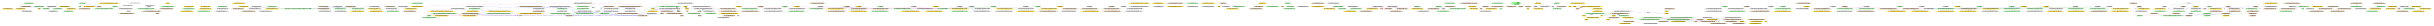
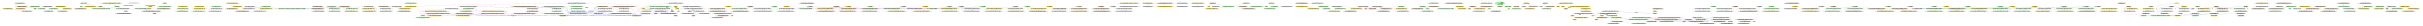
(1262, 3) -> (1246, 3)
(2189, 3) -> (2177, 3)
(149, 7) -> (150, 7)
none -> (1508, 7)
(2393, 7) -> (2380, 7)
none -> (1516, 9)
(2189, 16) -> (2177, 16)
